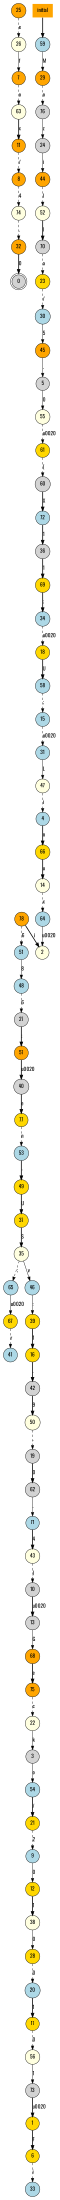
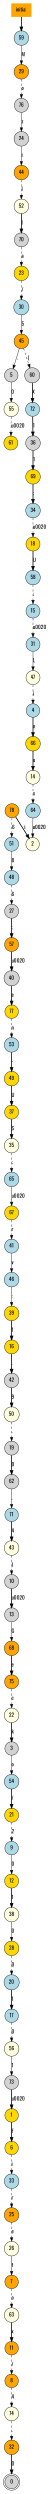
(43, 465) -> (26, 356)
(26, 1269) -> (12, 1261)
(33, 1738) -> (12, 1730)
(33, 2024) -> (12, 2016)
none -> (12, 2196)
